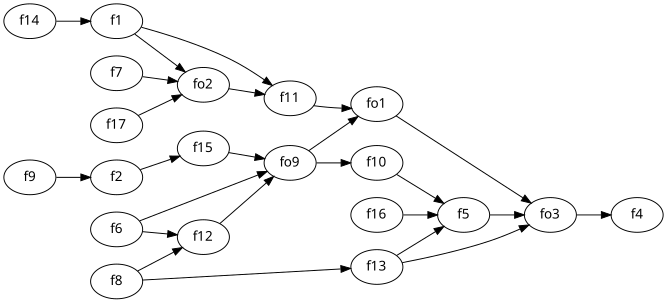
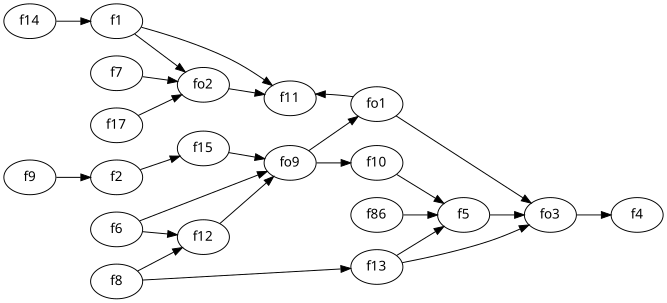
(328, 107) -> (339, 95)
(377, 215) -> (377, 215)
